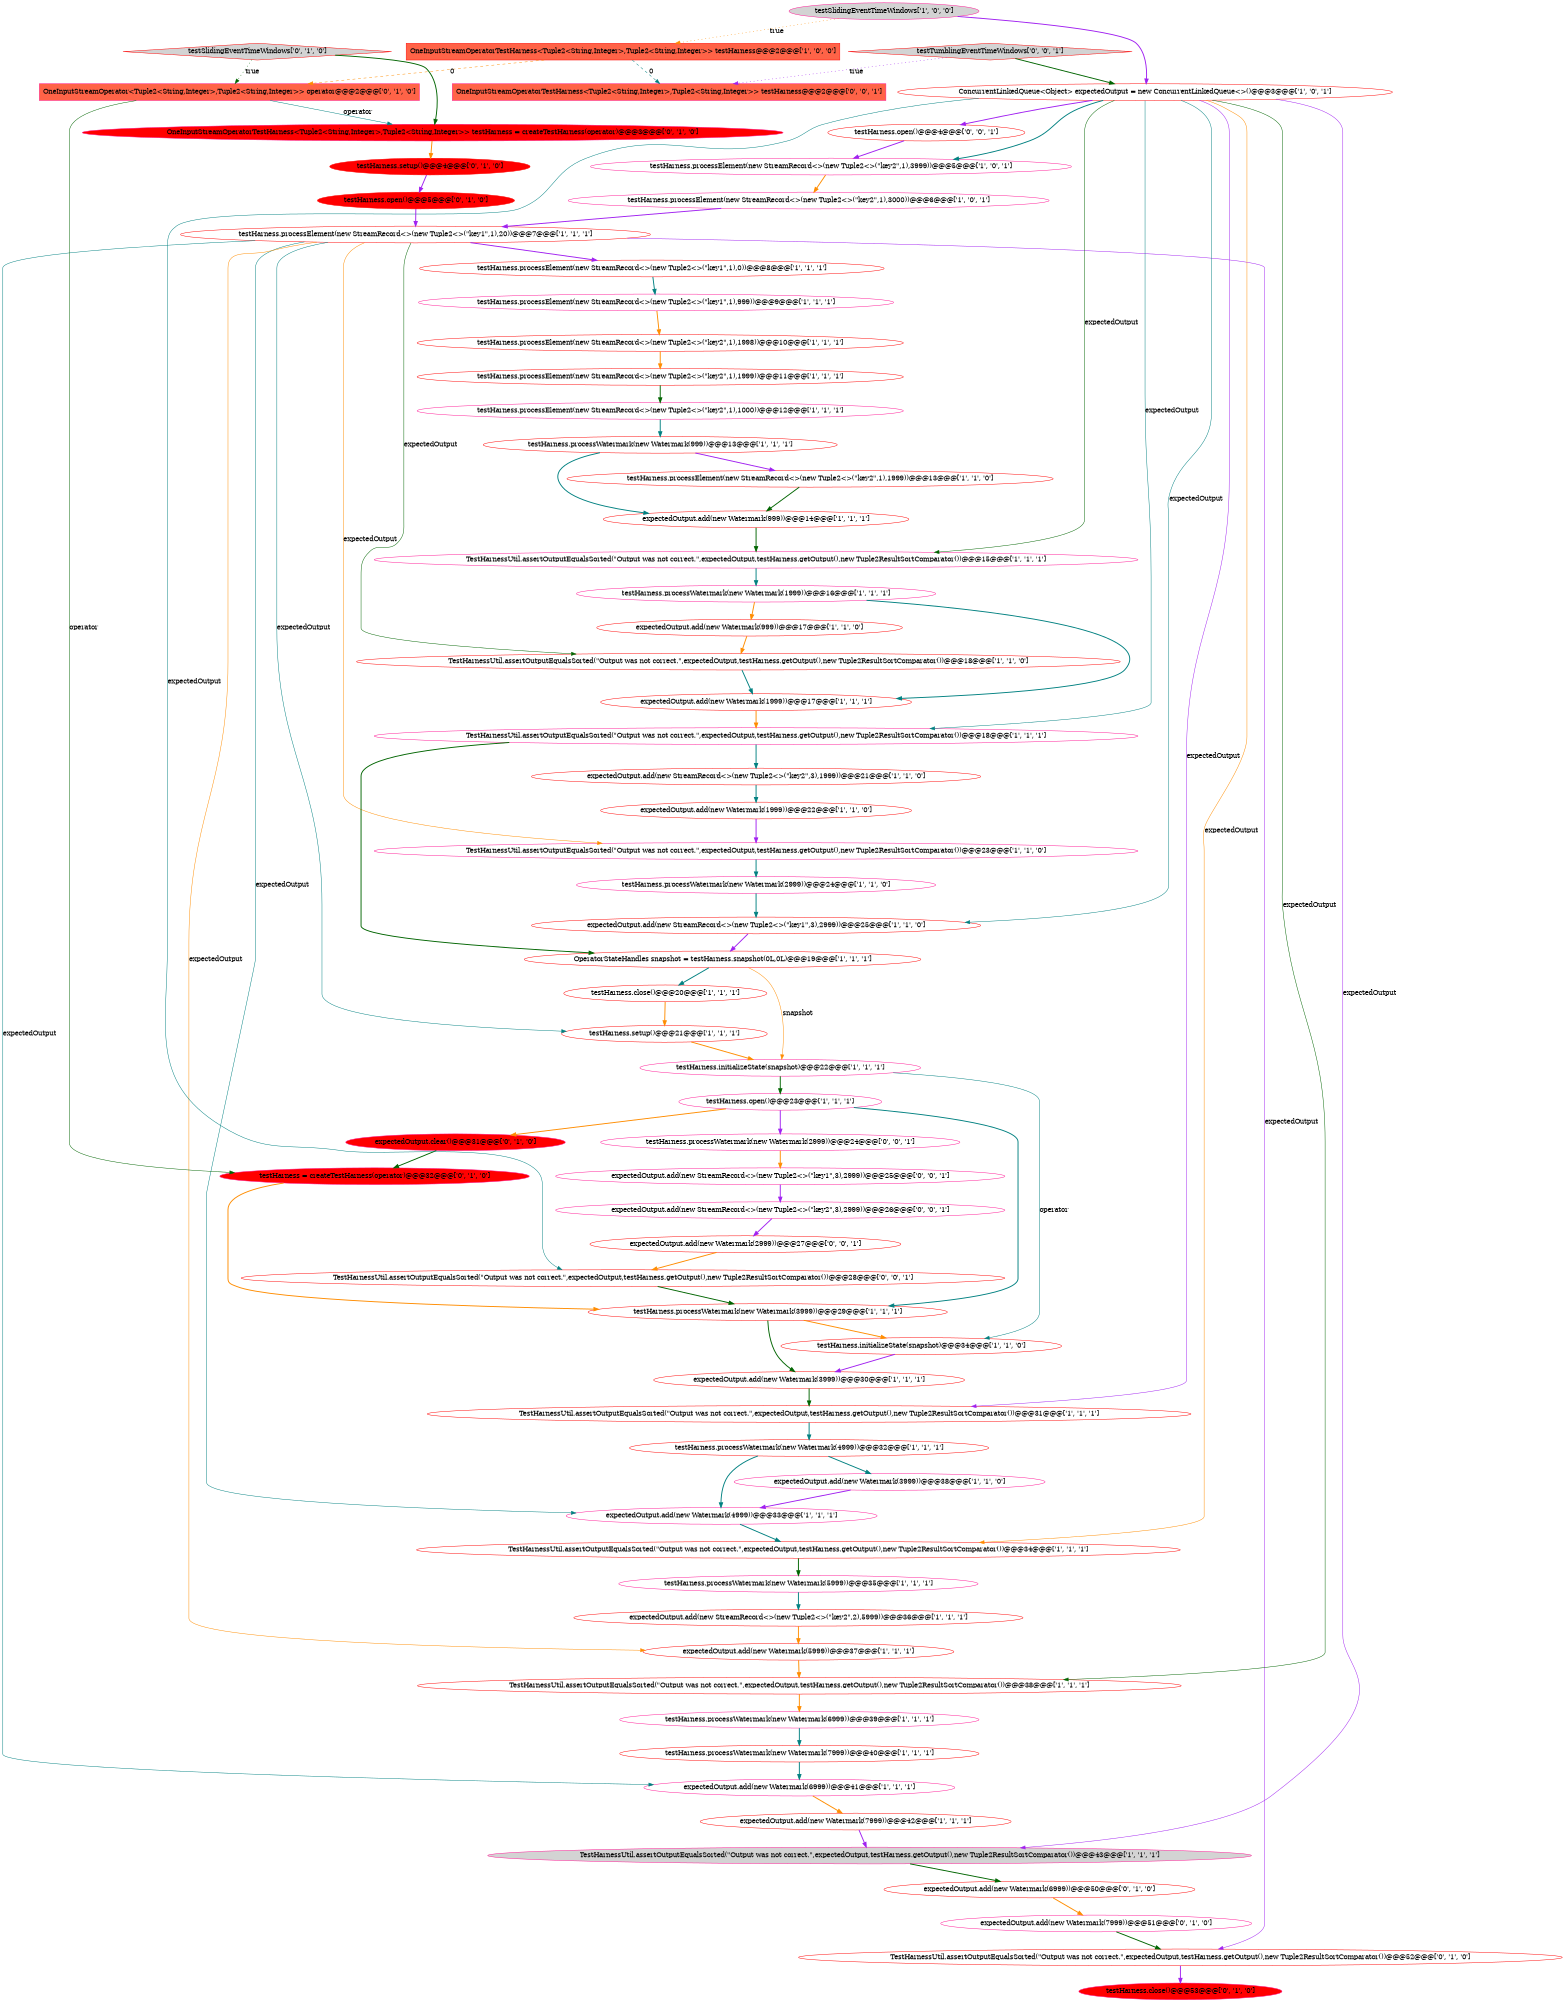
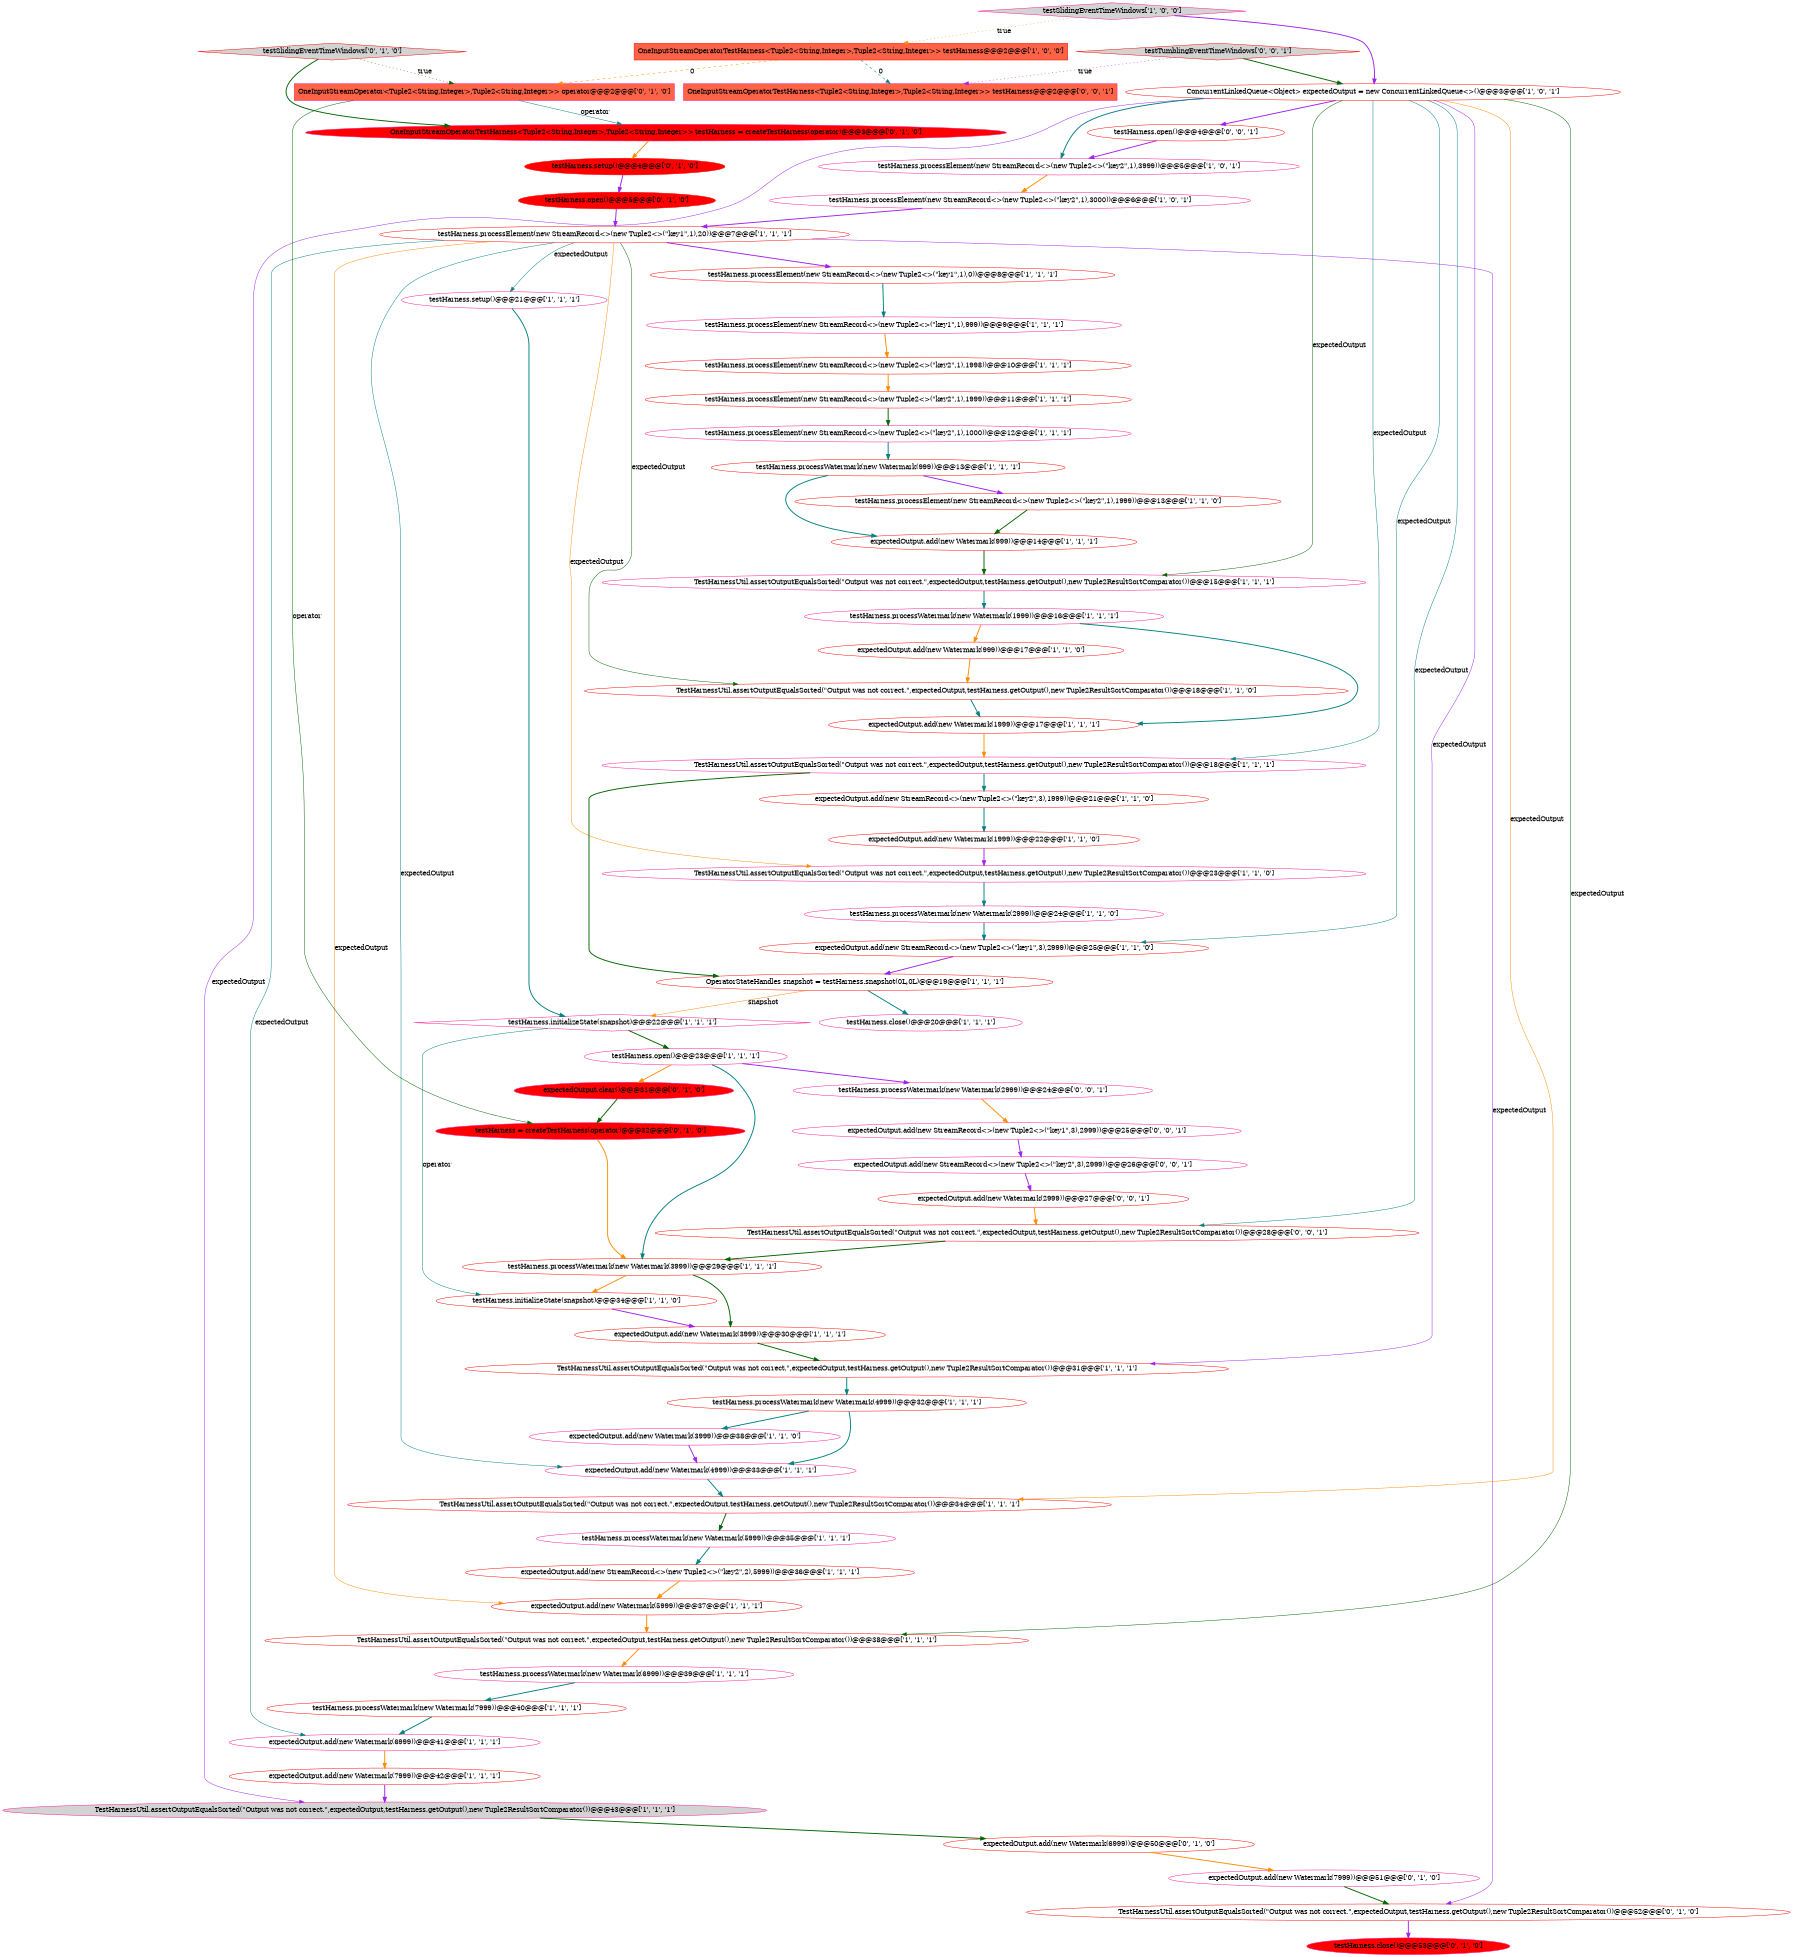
(884, 11) -> (1112, 11)
(665, 993) -> (921, 1023)
(665, 1011) -> none
(664, 1034) -> (504, 300)
(720, 1050) -> (529, 667)
(780, 1068) -> (612, 1023)
